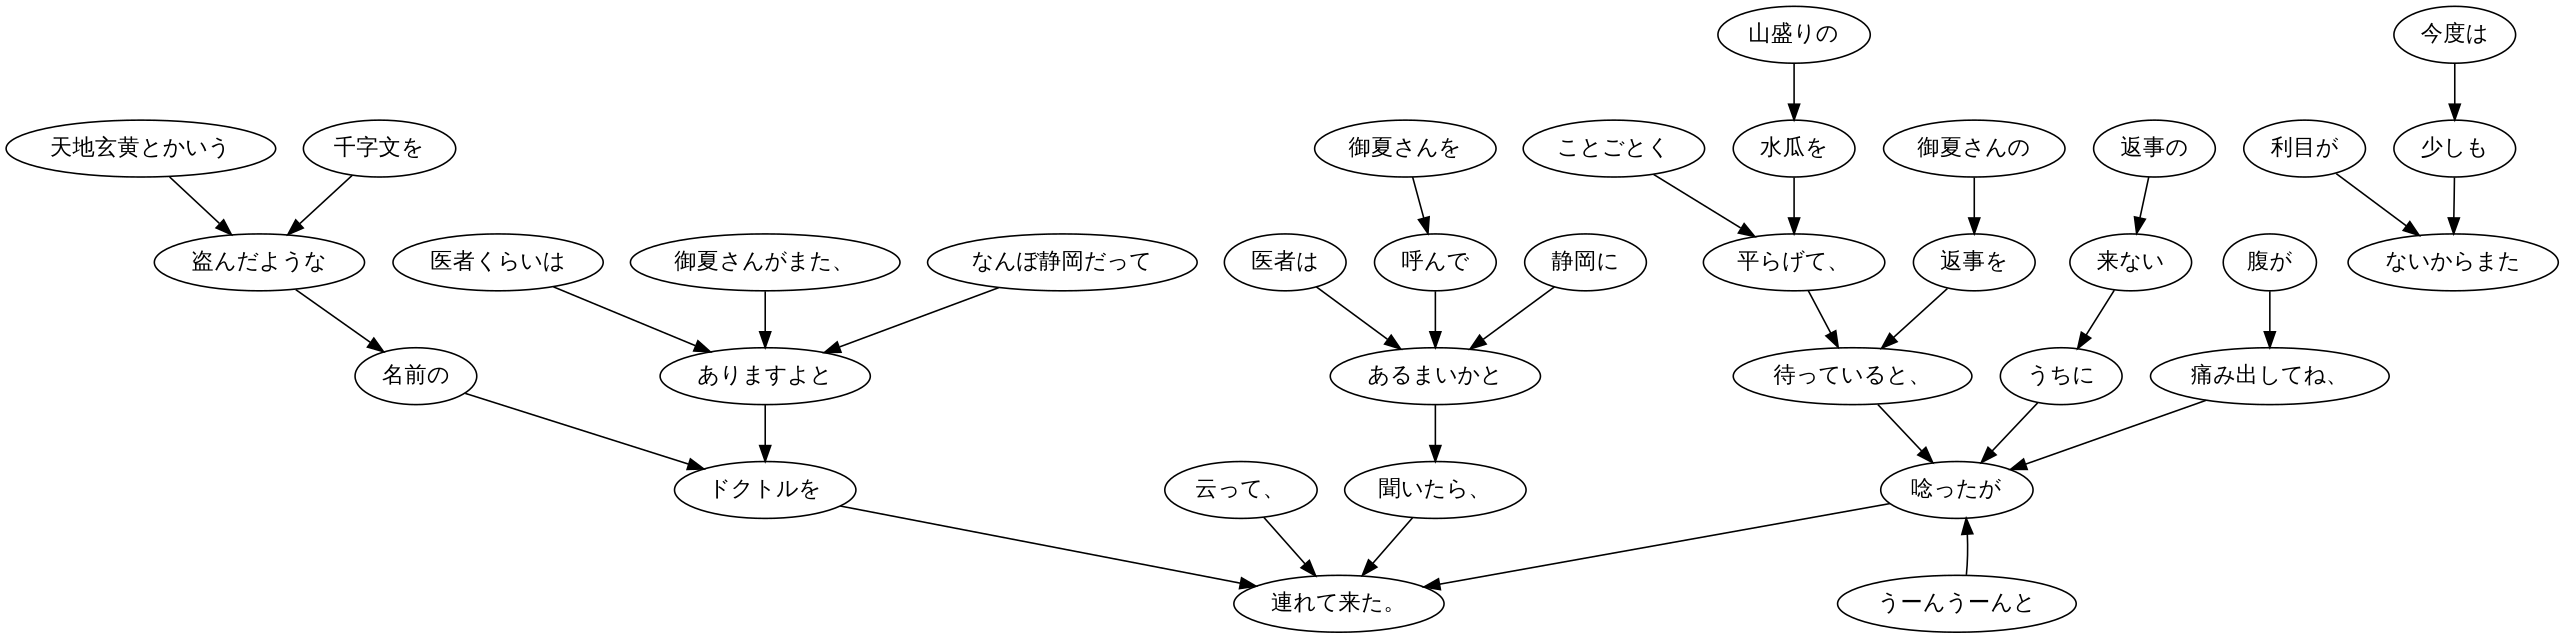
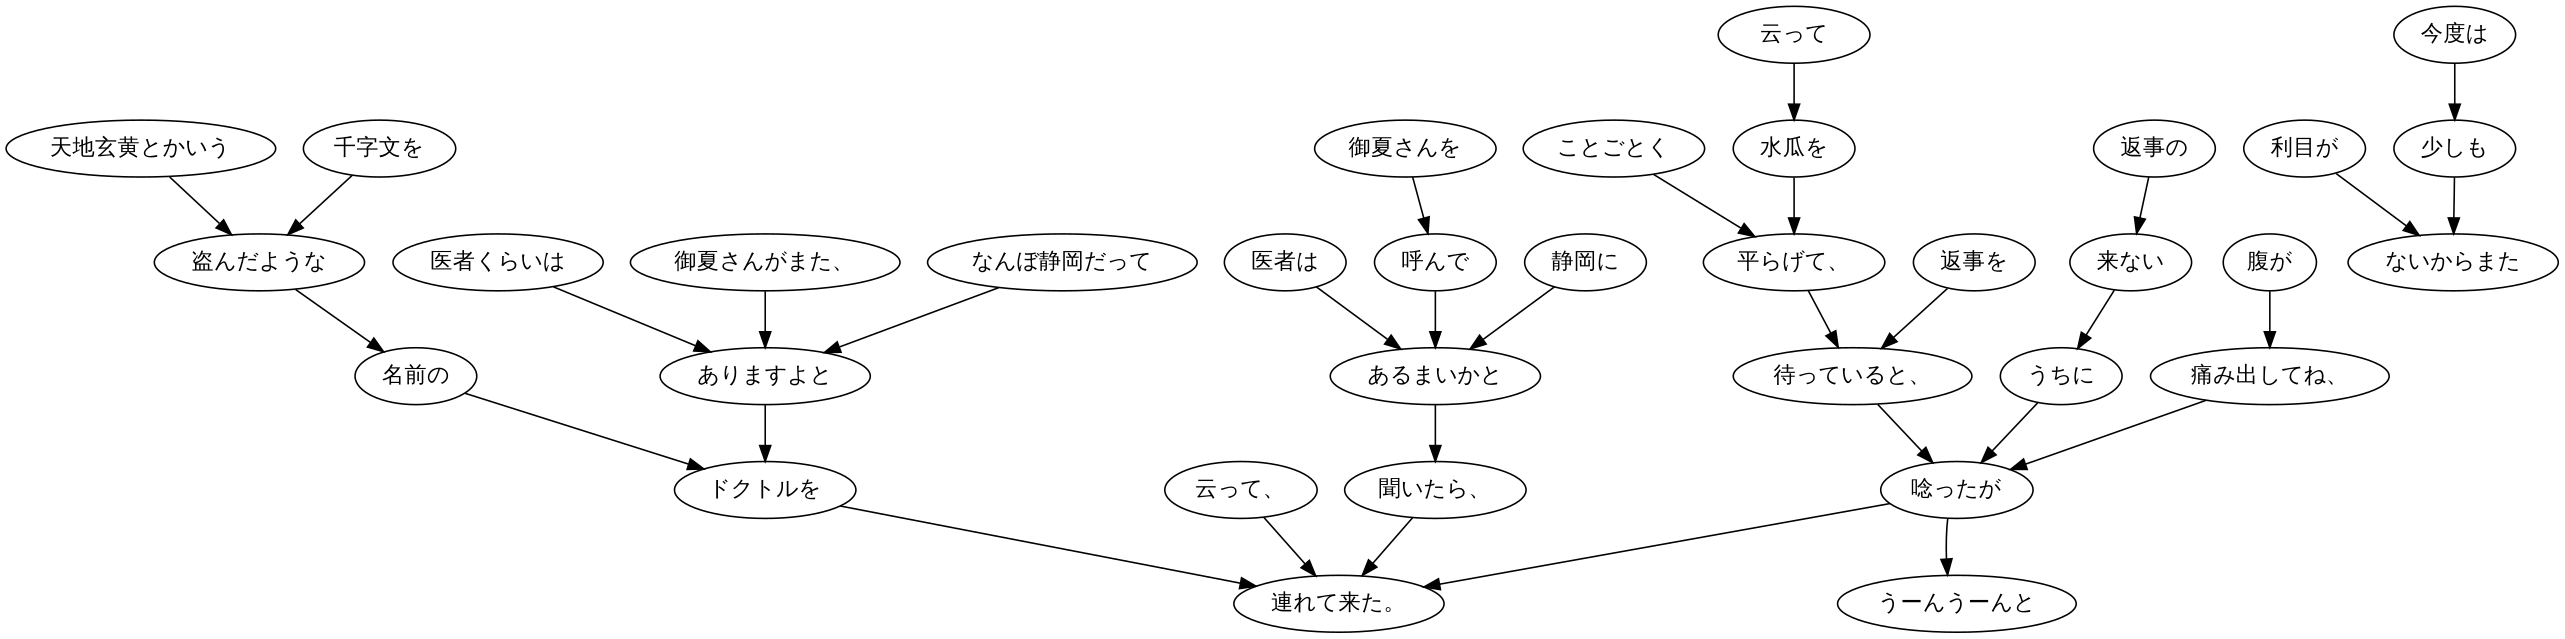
(1794, 35) -> (1794, 35)
(1974, 149) -> none
(1968, 555) -> (1946, 539)
